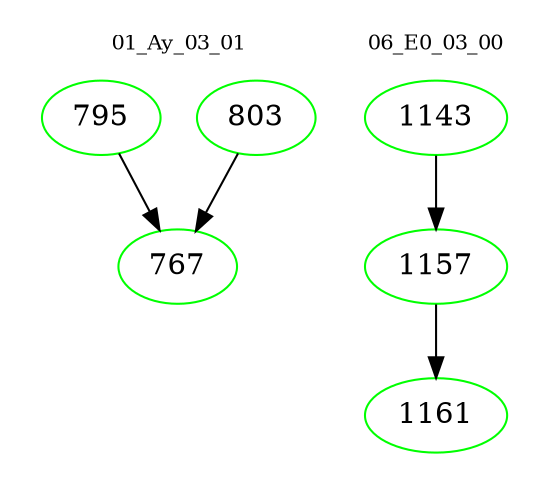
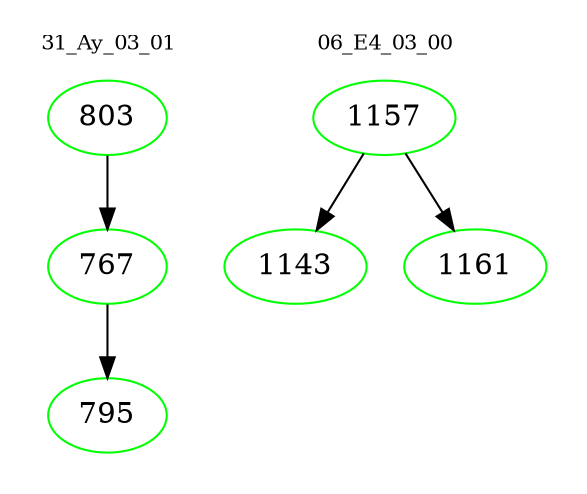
(179, 44) -> (109, 44)
(436, 44) -> (385, 44)
(436, 182) -> (346, 183)
(134, 183) -> (107, 331)
